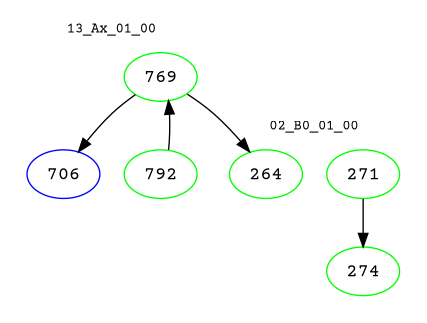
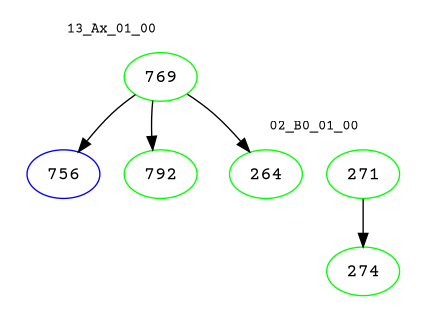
(170, 132) -> (152, 119)
(63, 174) -> (63, 174)
